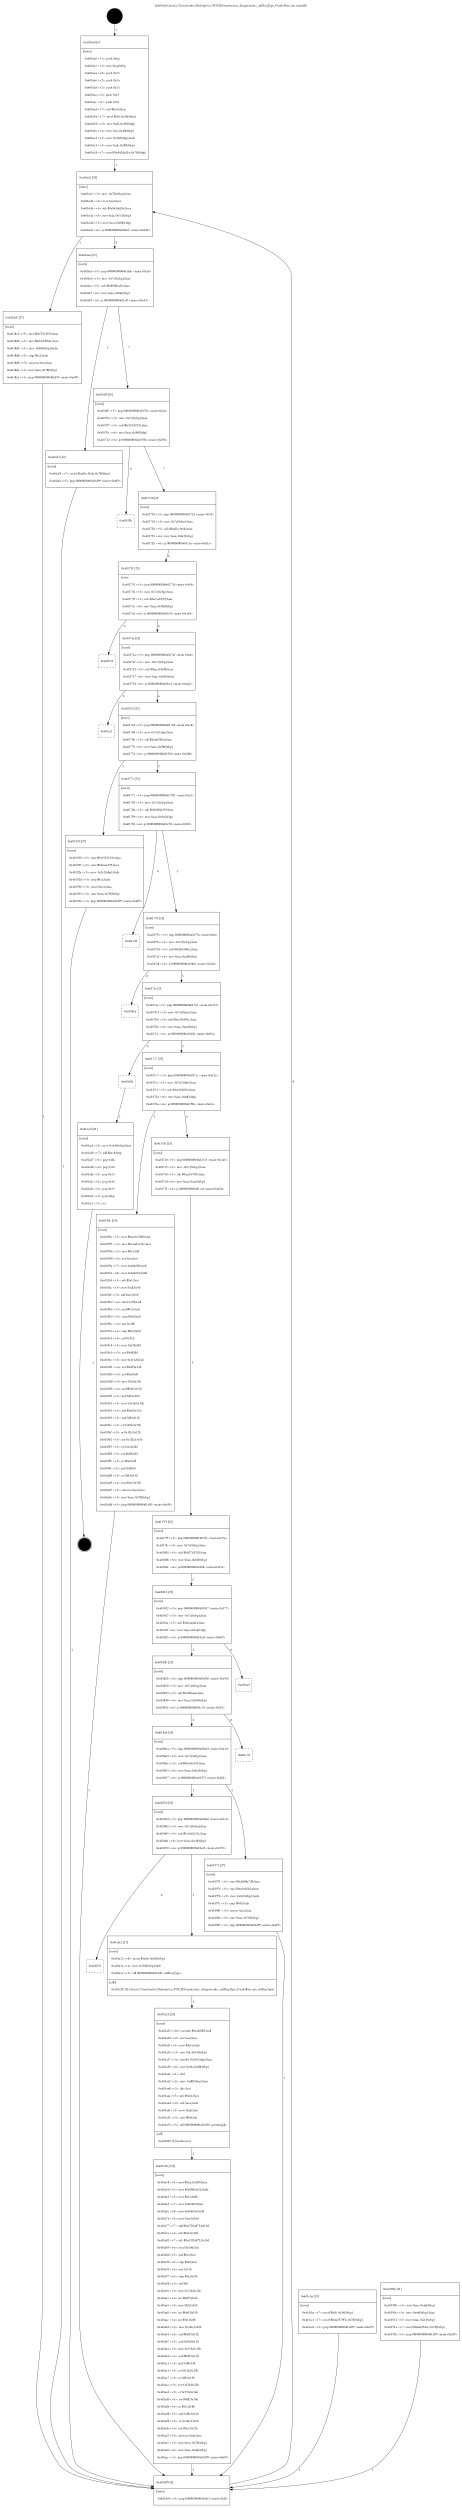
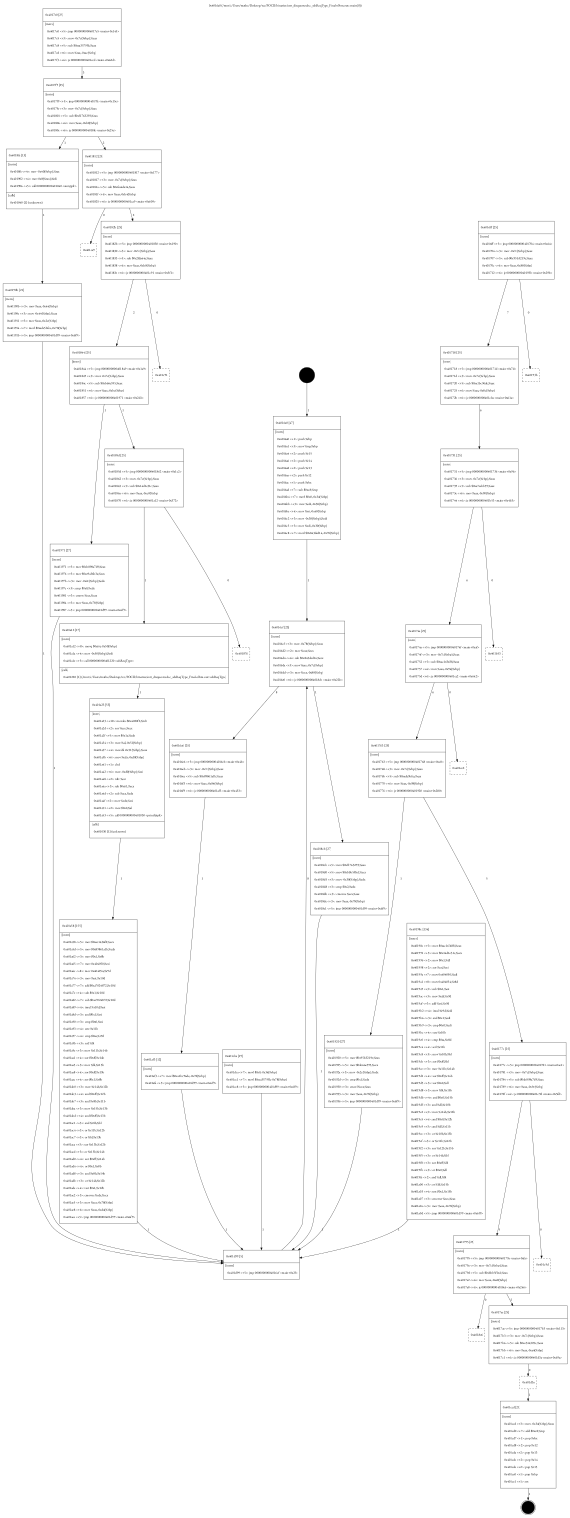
none -> (42, 179)
(123, 346) -> none
(181, 1082) -> none
